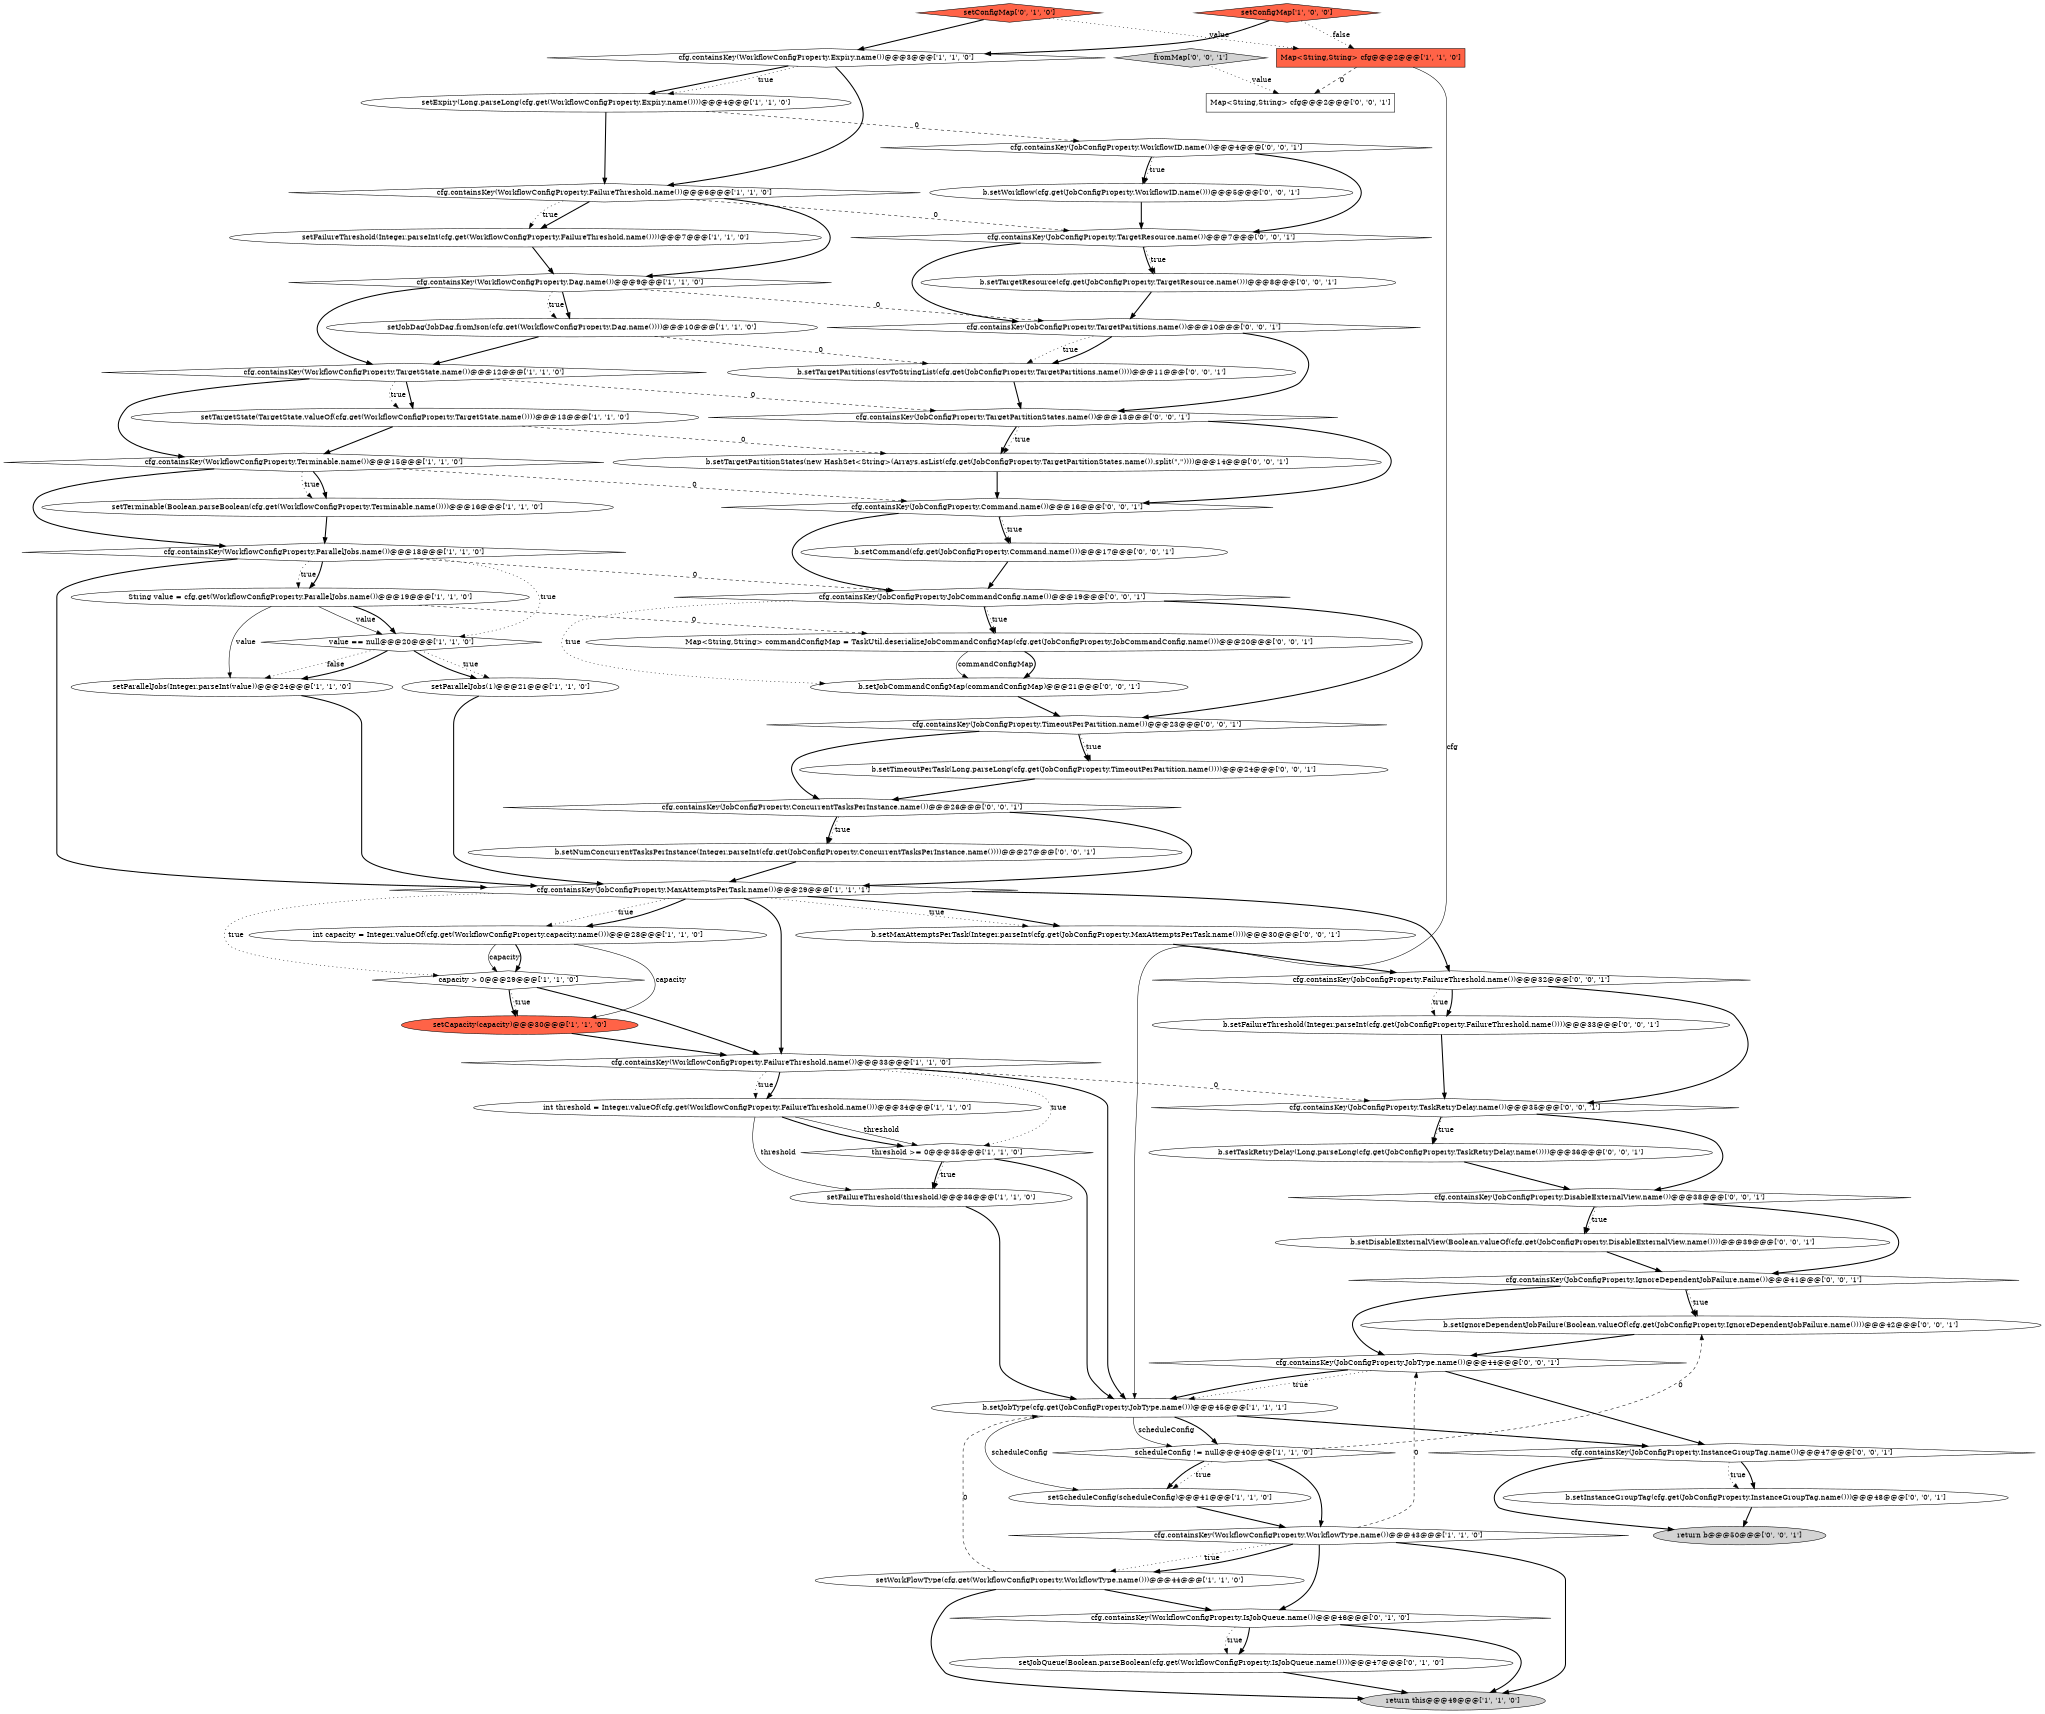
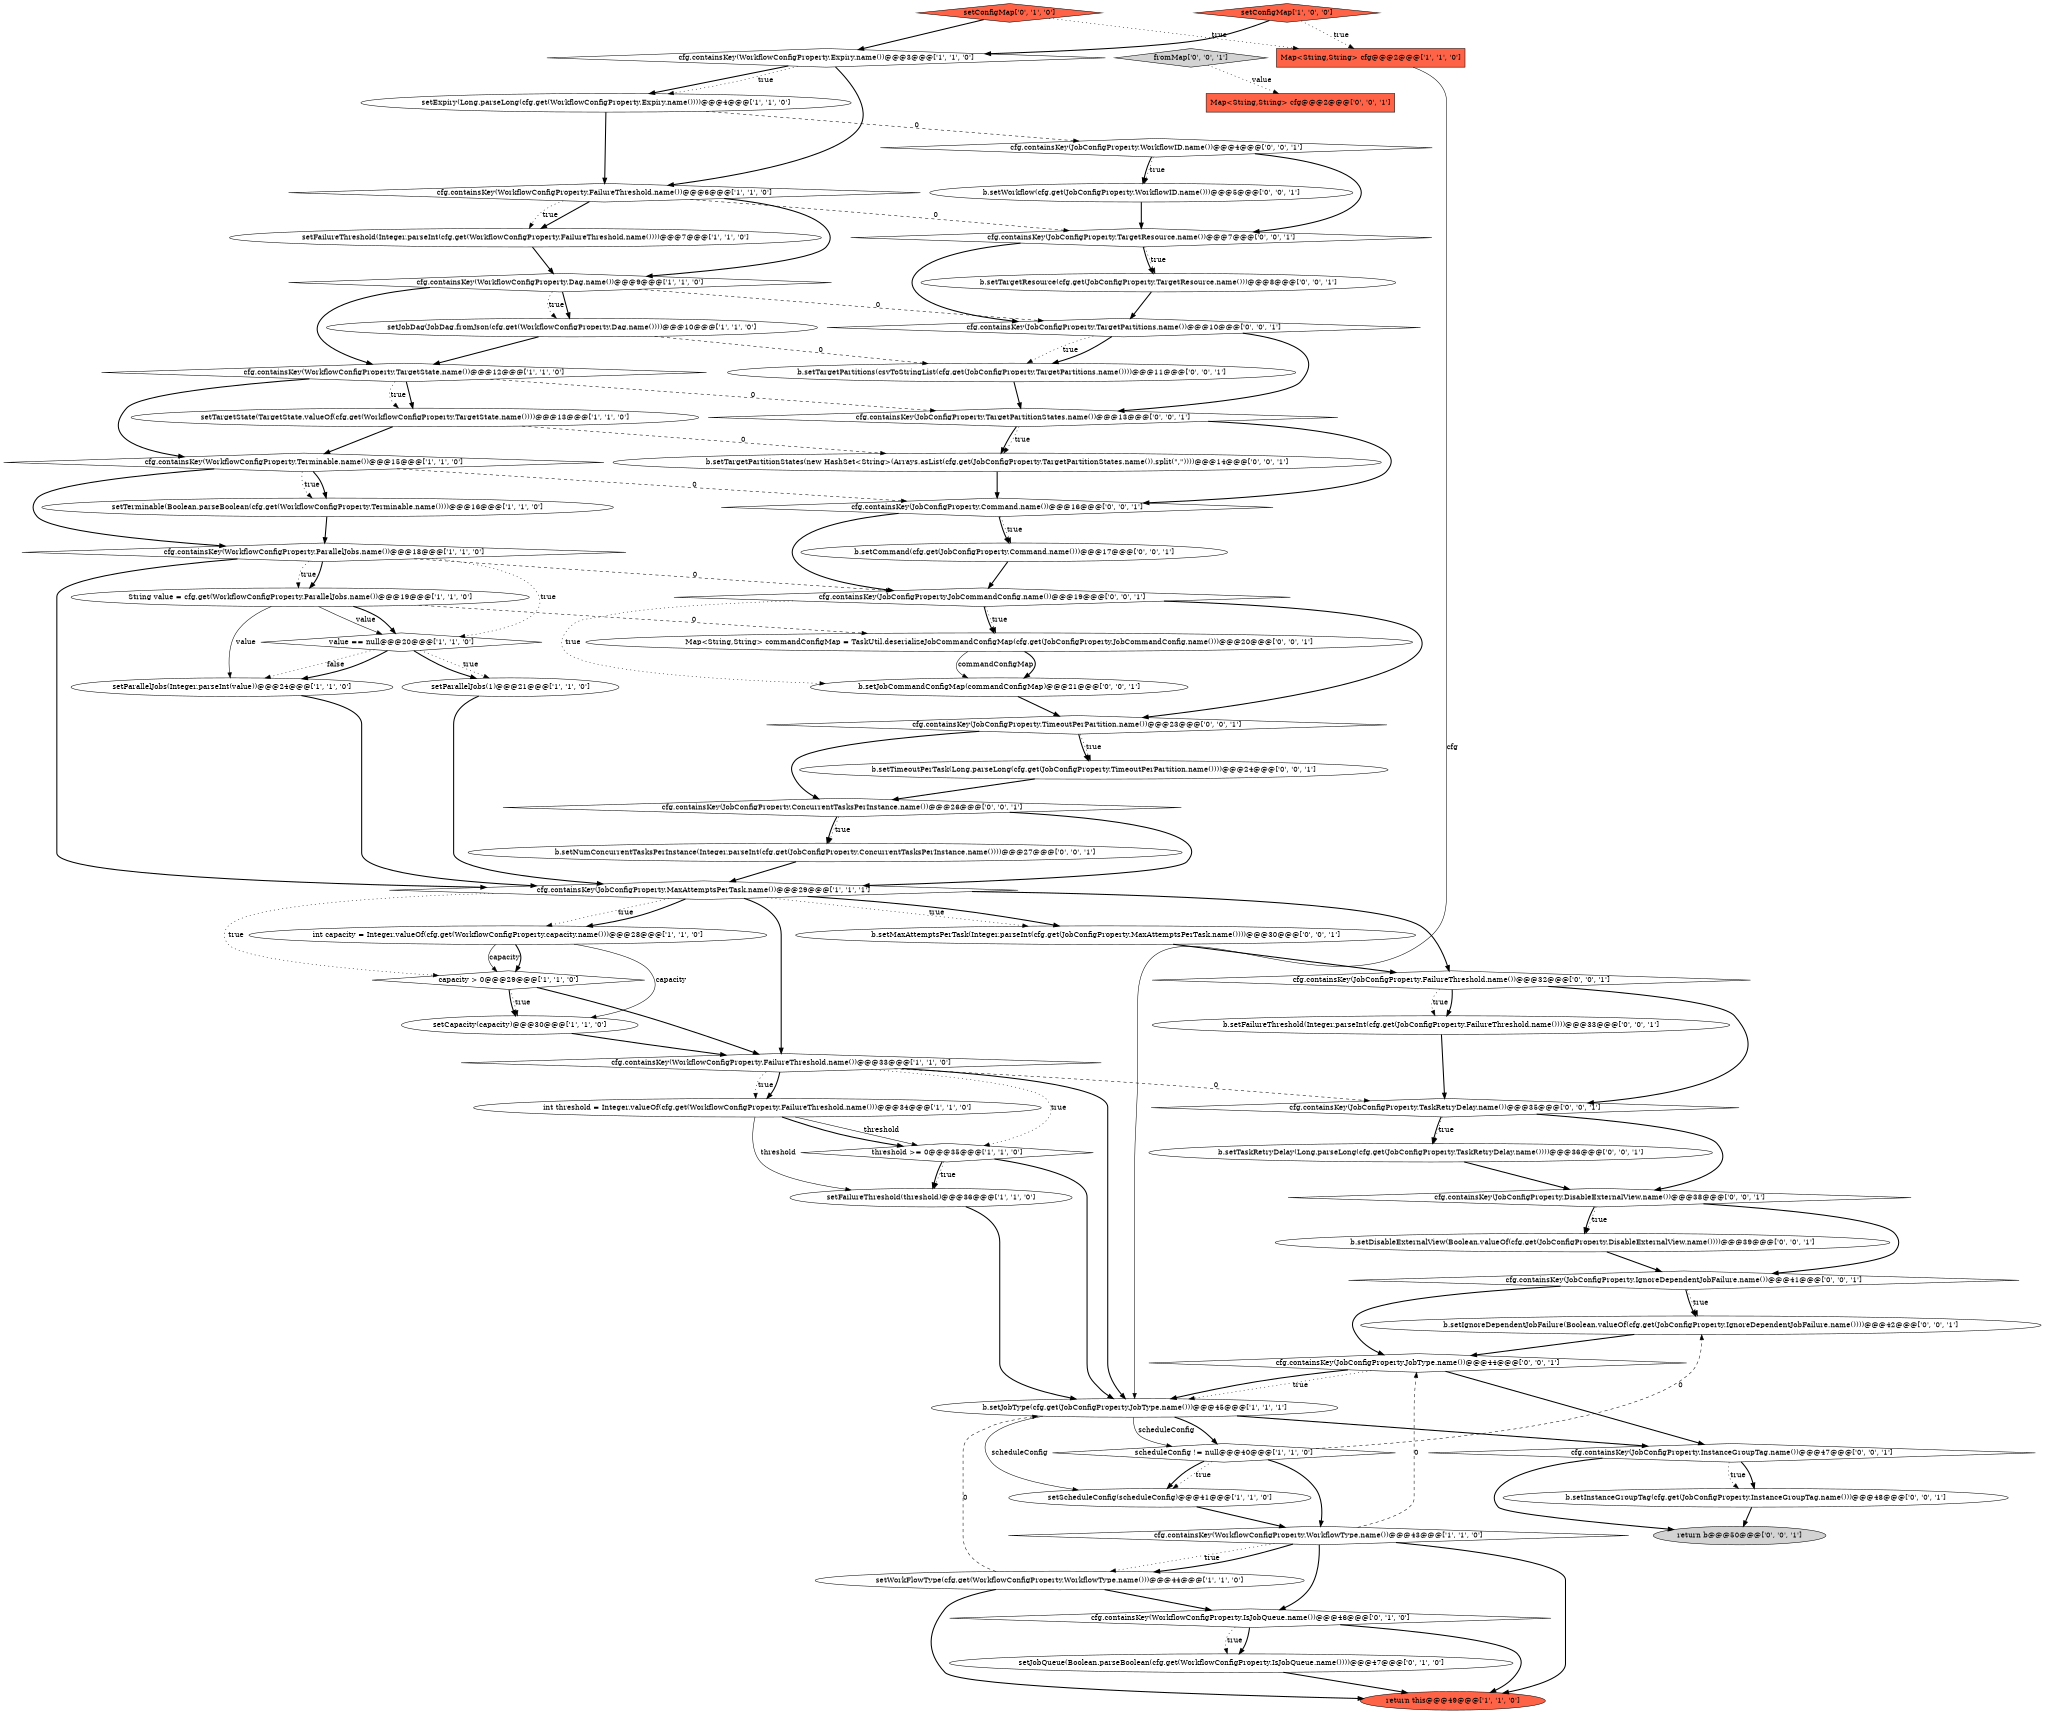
(1220, 35) -> (1220, 35)
(1342, 35) -> (1342, 35)
(1338, 79) -> none
(1300, 103) -> (1300, 103)
(520, 1025) -> (520, 1025)
(1453, 1701) -> (1453, 1701)
